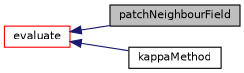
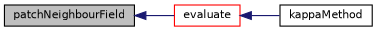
(95, 28) -> (160, 16)
